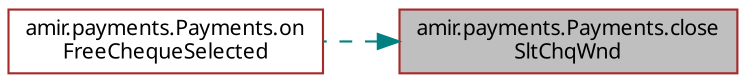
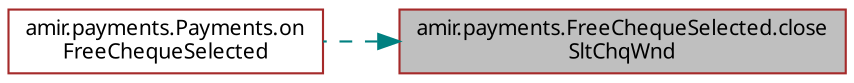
(568, 41) -> (623, 41)
